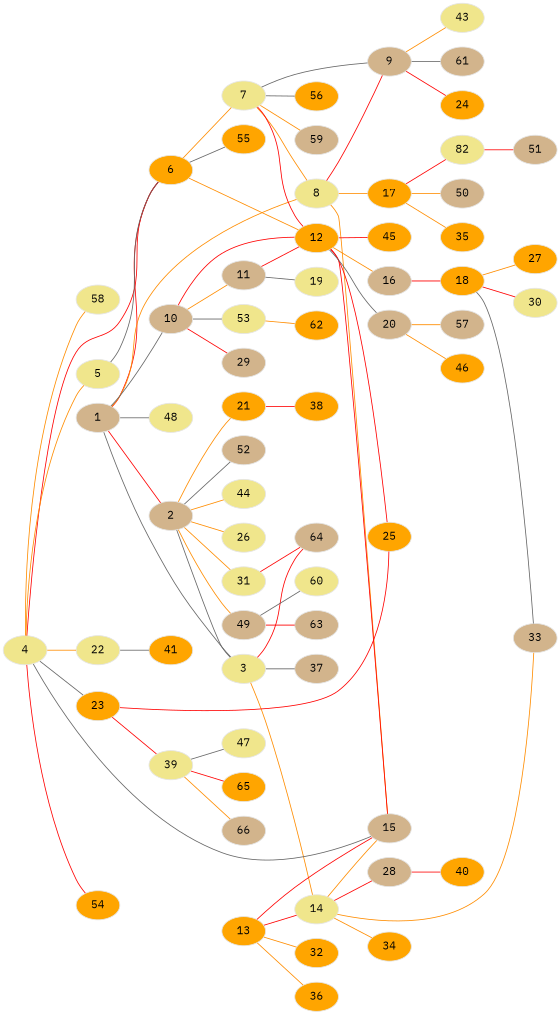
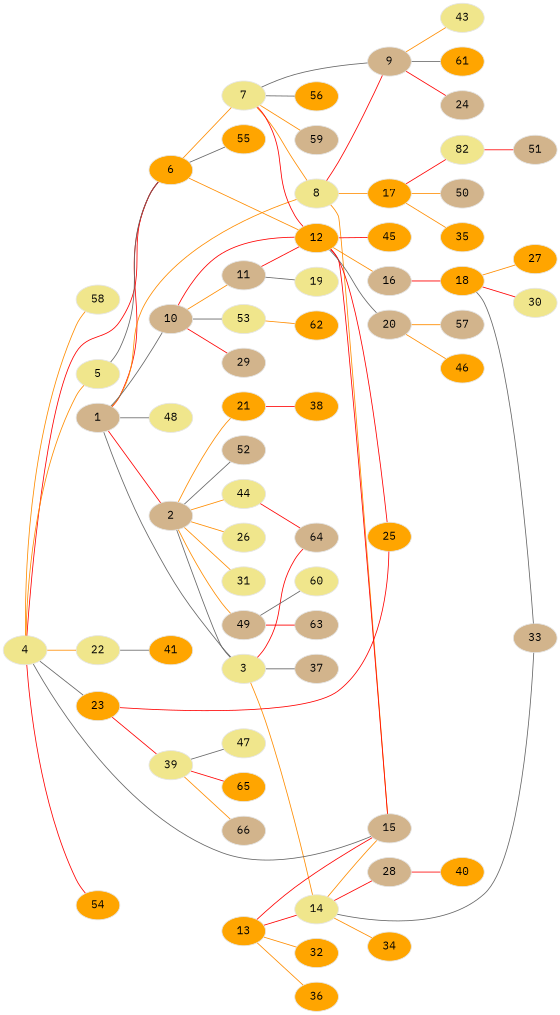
(462, 62) -> (462, 62)
(462, 105) -> (462, 105)
(280, 560) -> (280, 516)
(506, 852) -> (506, 852)
